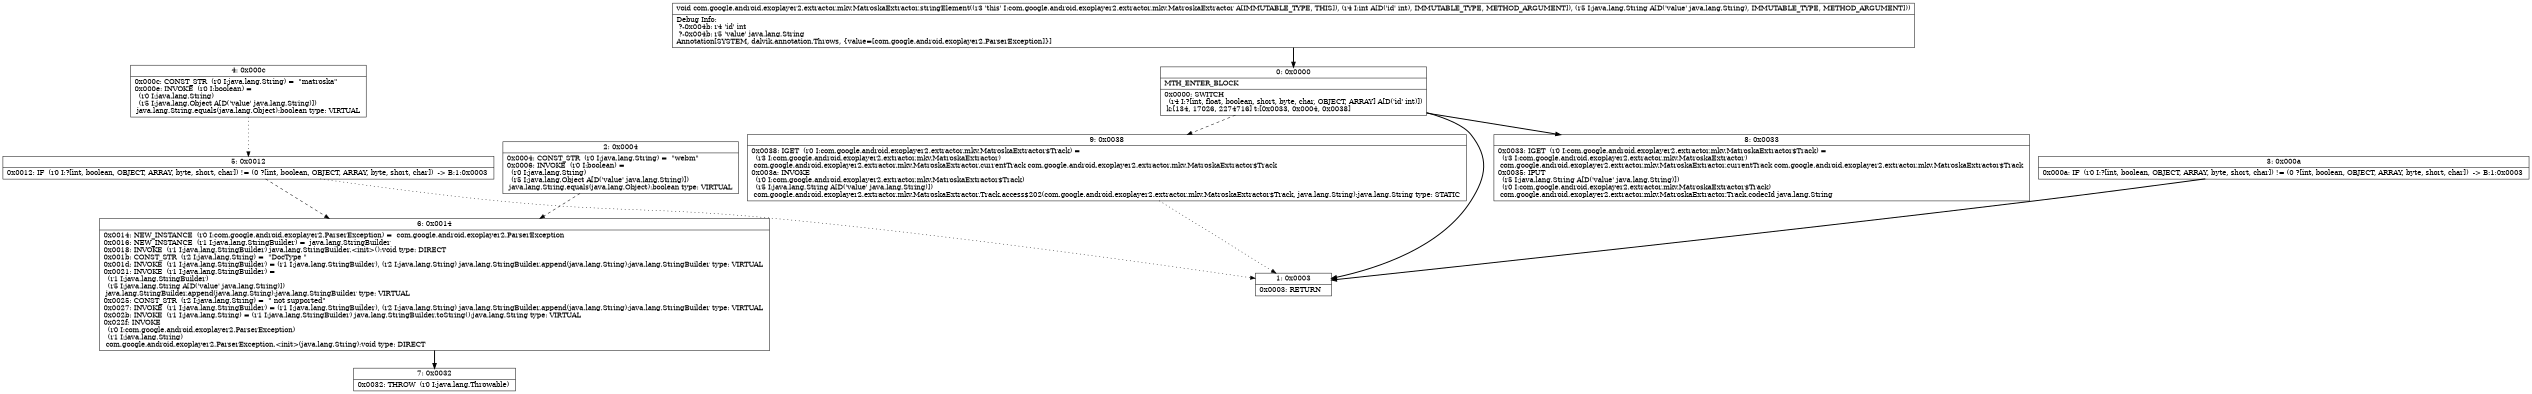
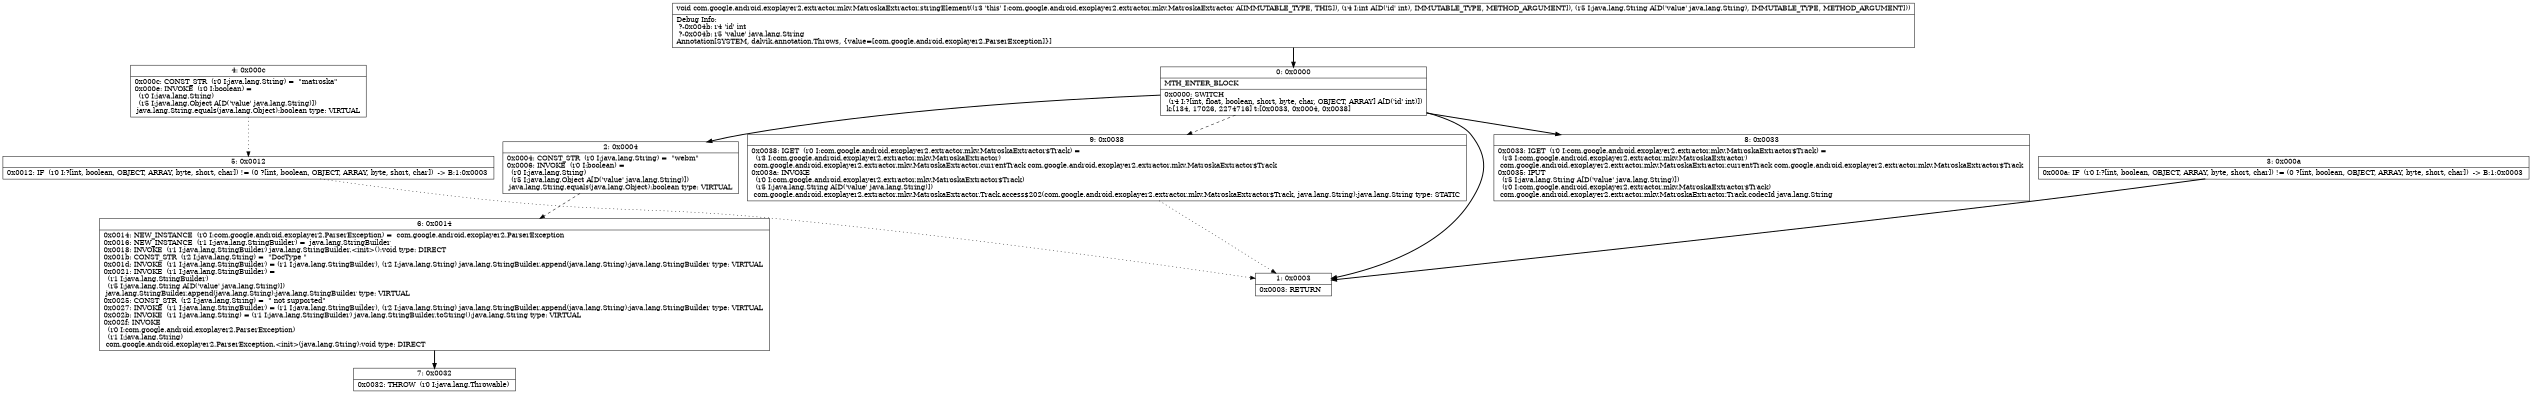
none -> (935, 110)
(295, 197) -> none
(134, 323) -> (134, 323)
